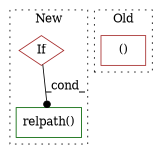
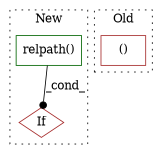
(45, 83) -> (45, 84)
